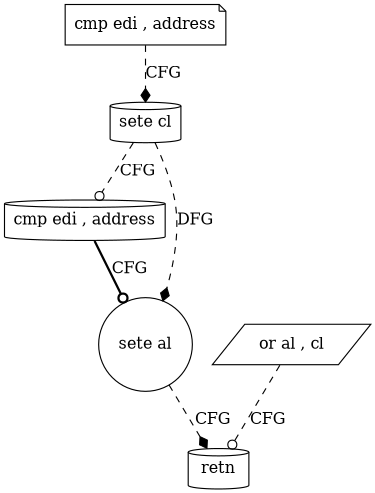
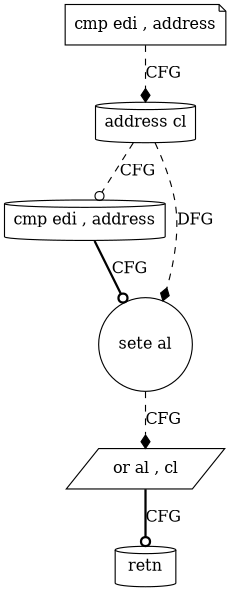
(146, 122) -> (146, 122)
(257, 403) -> (146, 513)
(184, 411) -> (146, 413)
